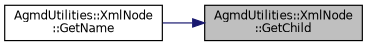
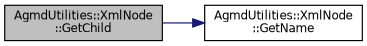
(178, 23) -> (178, 23)
